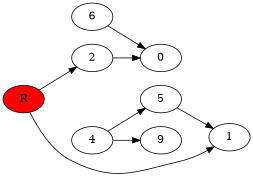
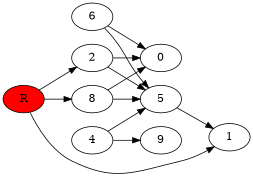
none -> (124, 53)
none -> (122, 76)
none -> (92, 99)
